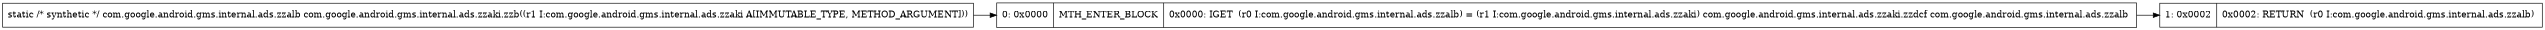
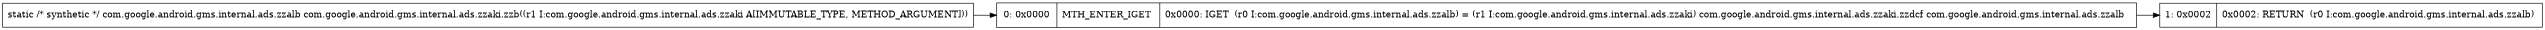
(1109, 15) -> (1107, 15)
